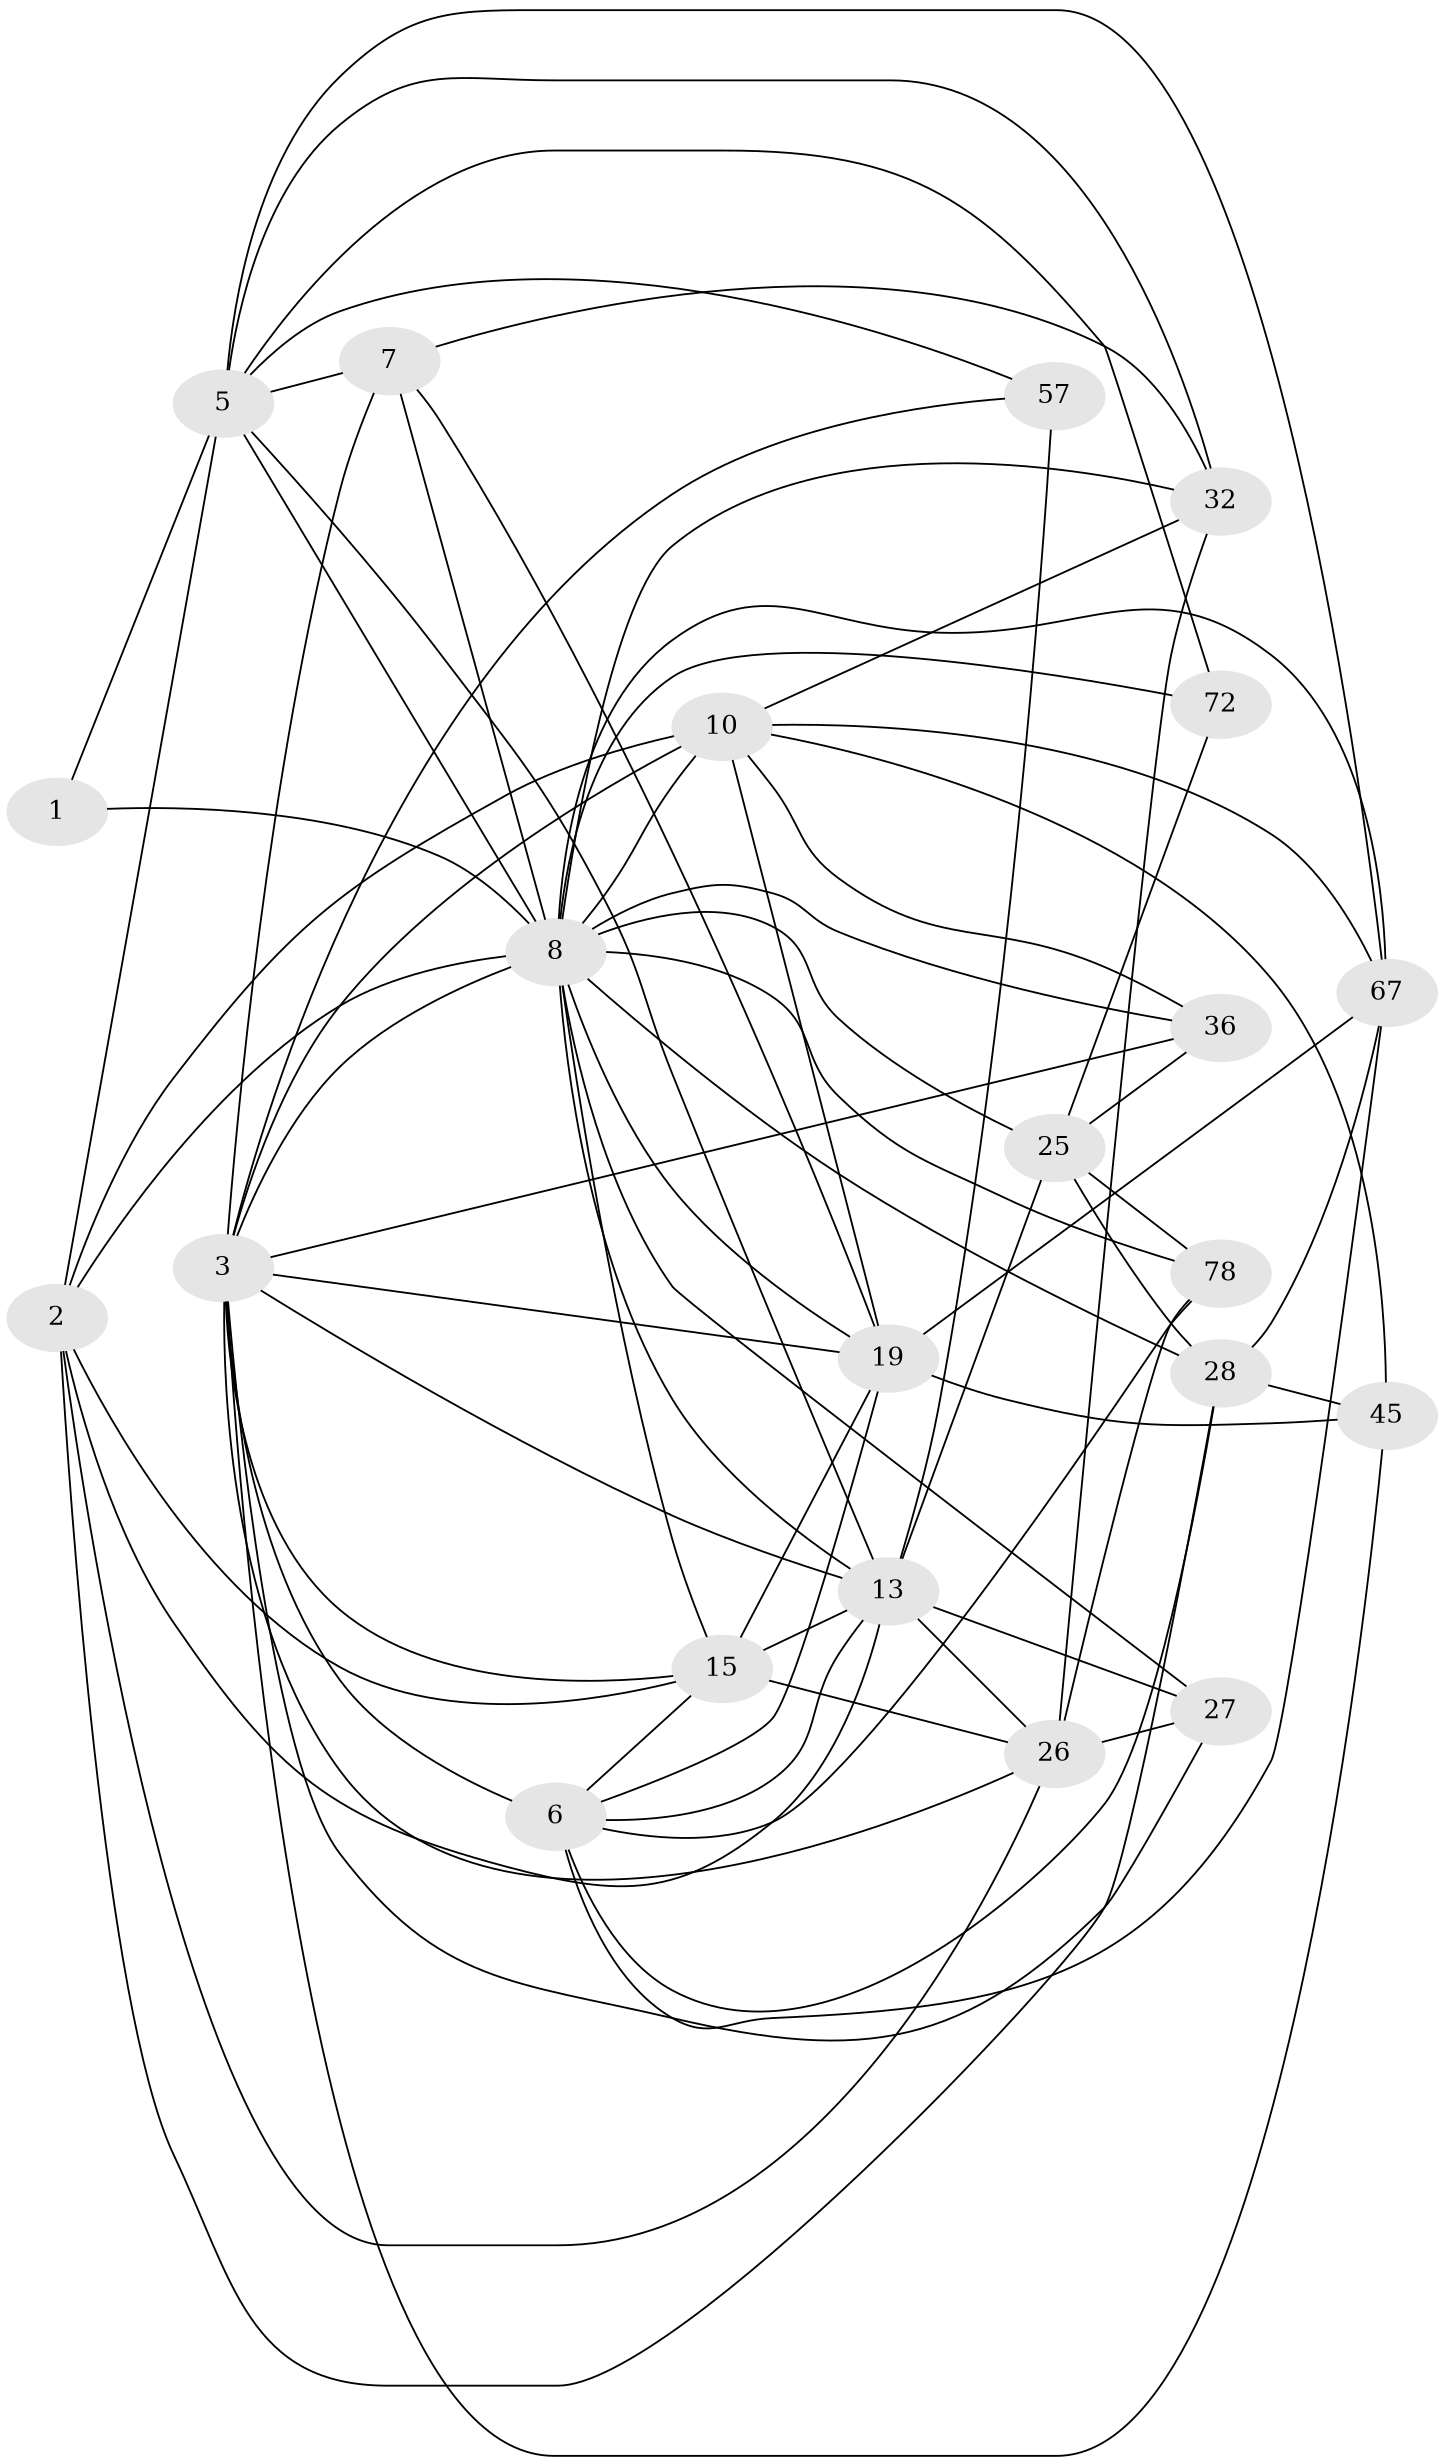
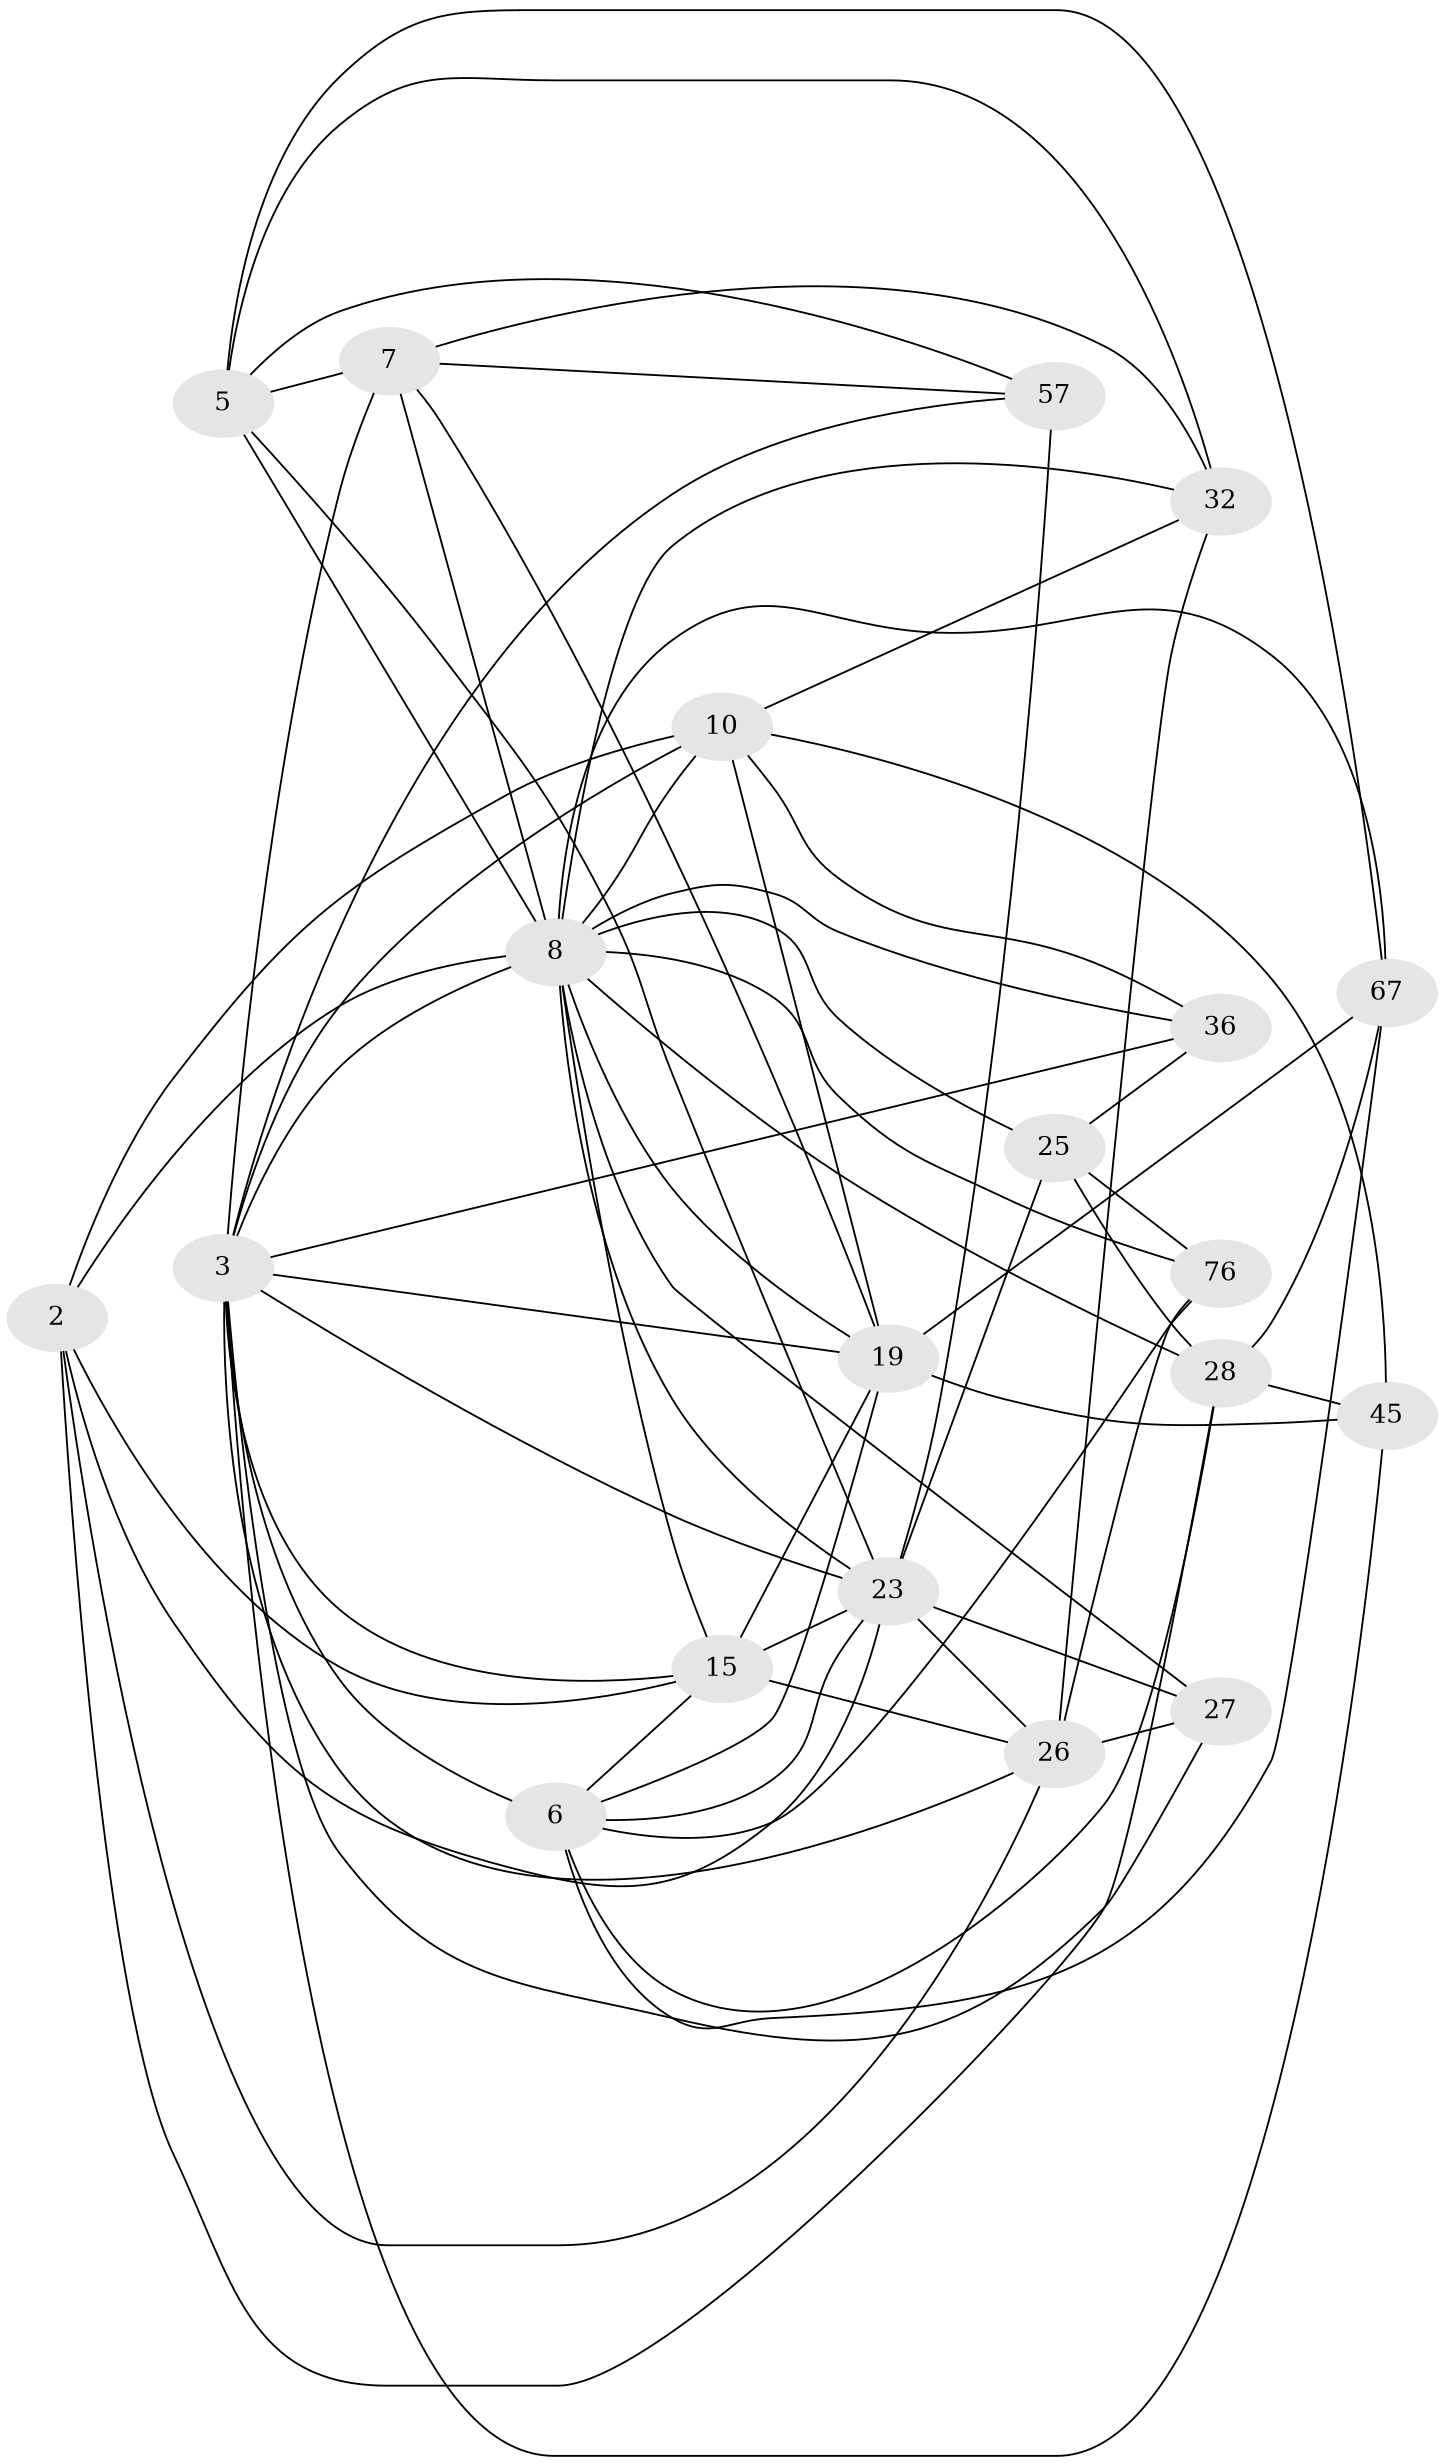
none -> (722, 379)
(1221, 705) -> none
(1109, 765) -> none
(57, 812) -> none
(140, 861) -> none
(1221, 1274) -> (1221, 1274)
(889, 1591) -> (889, 1591)
